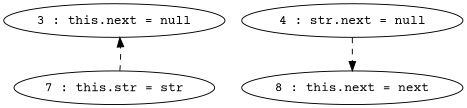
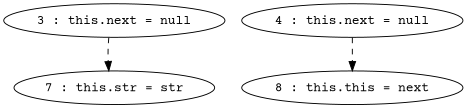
(352, 21) -> (352, 21)
(121, 59) -> (108, 50)
(352, 88) -> (352, 88)
